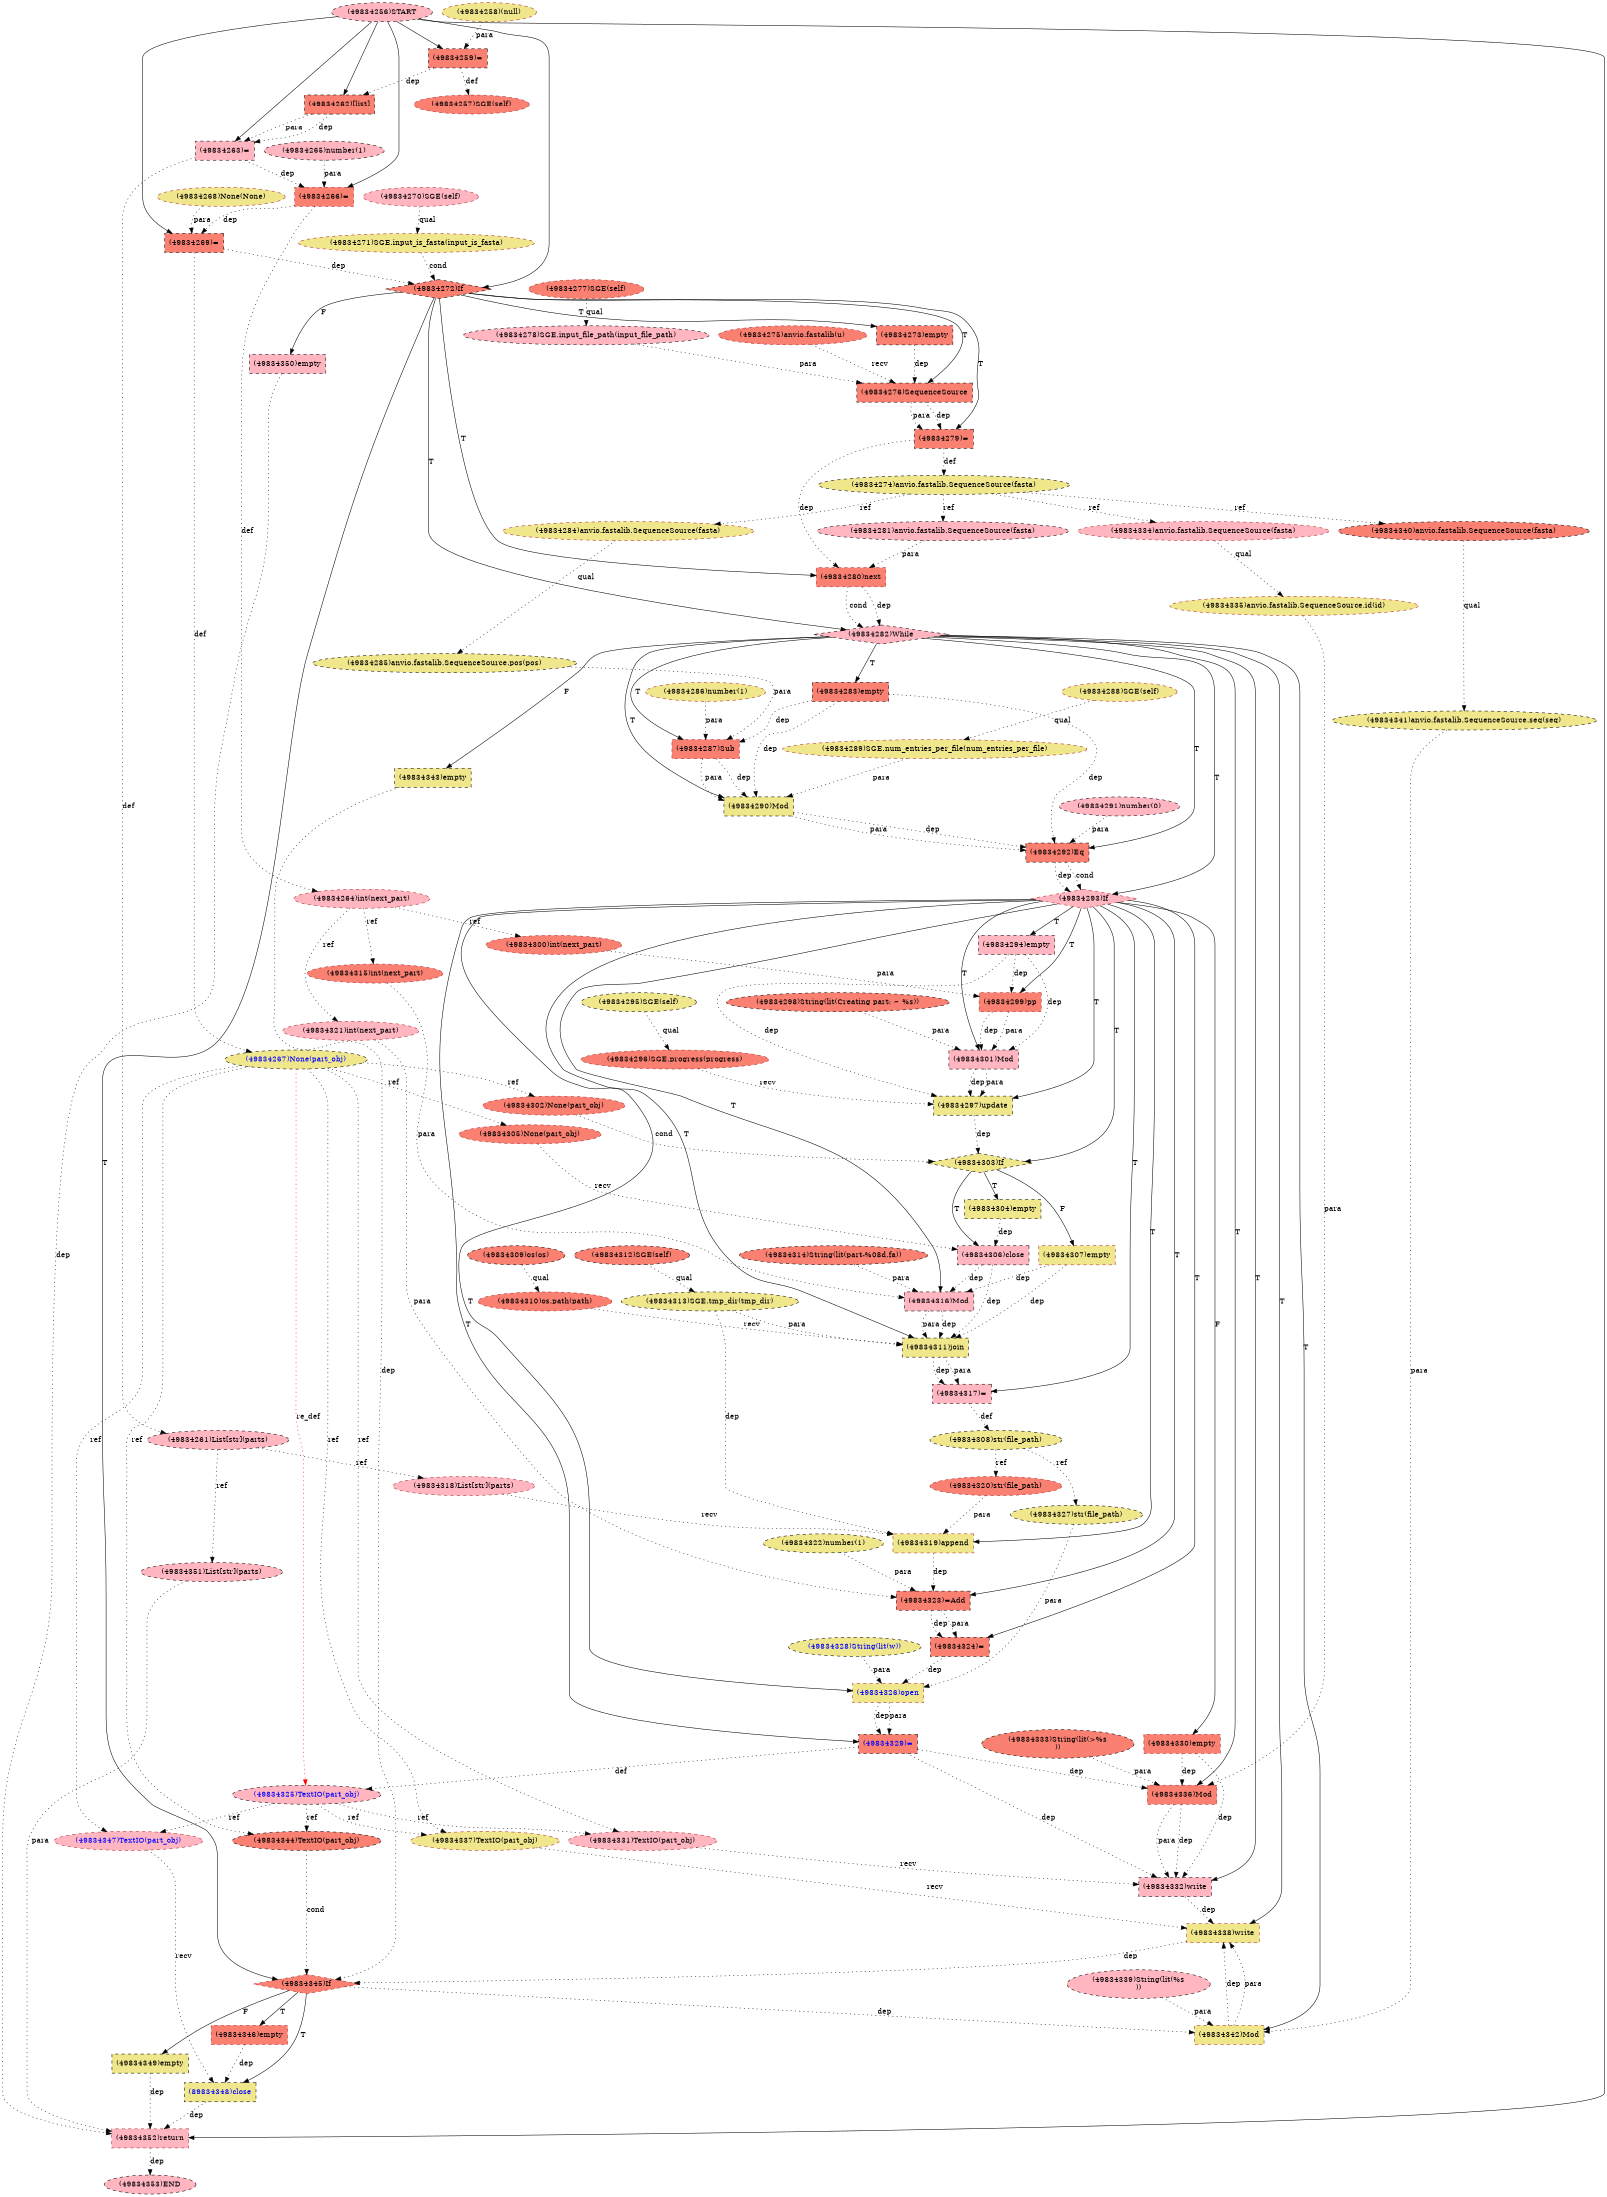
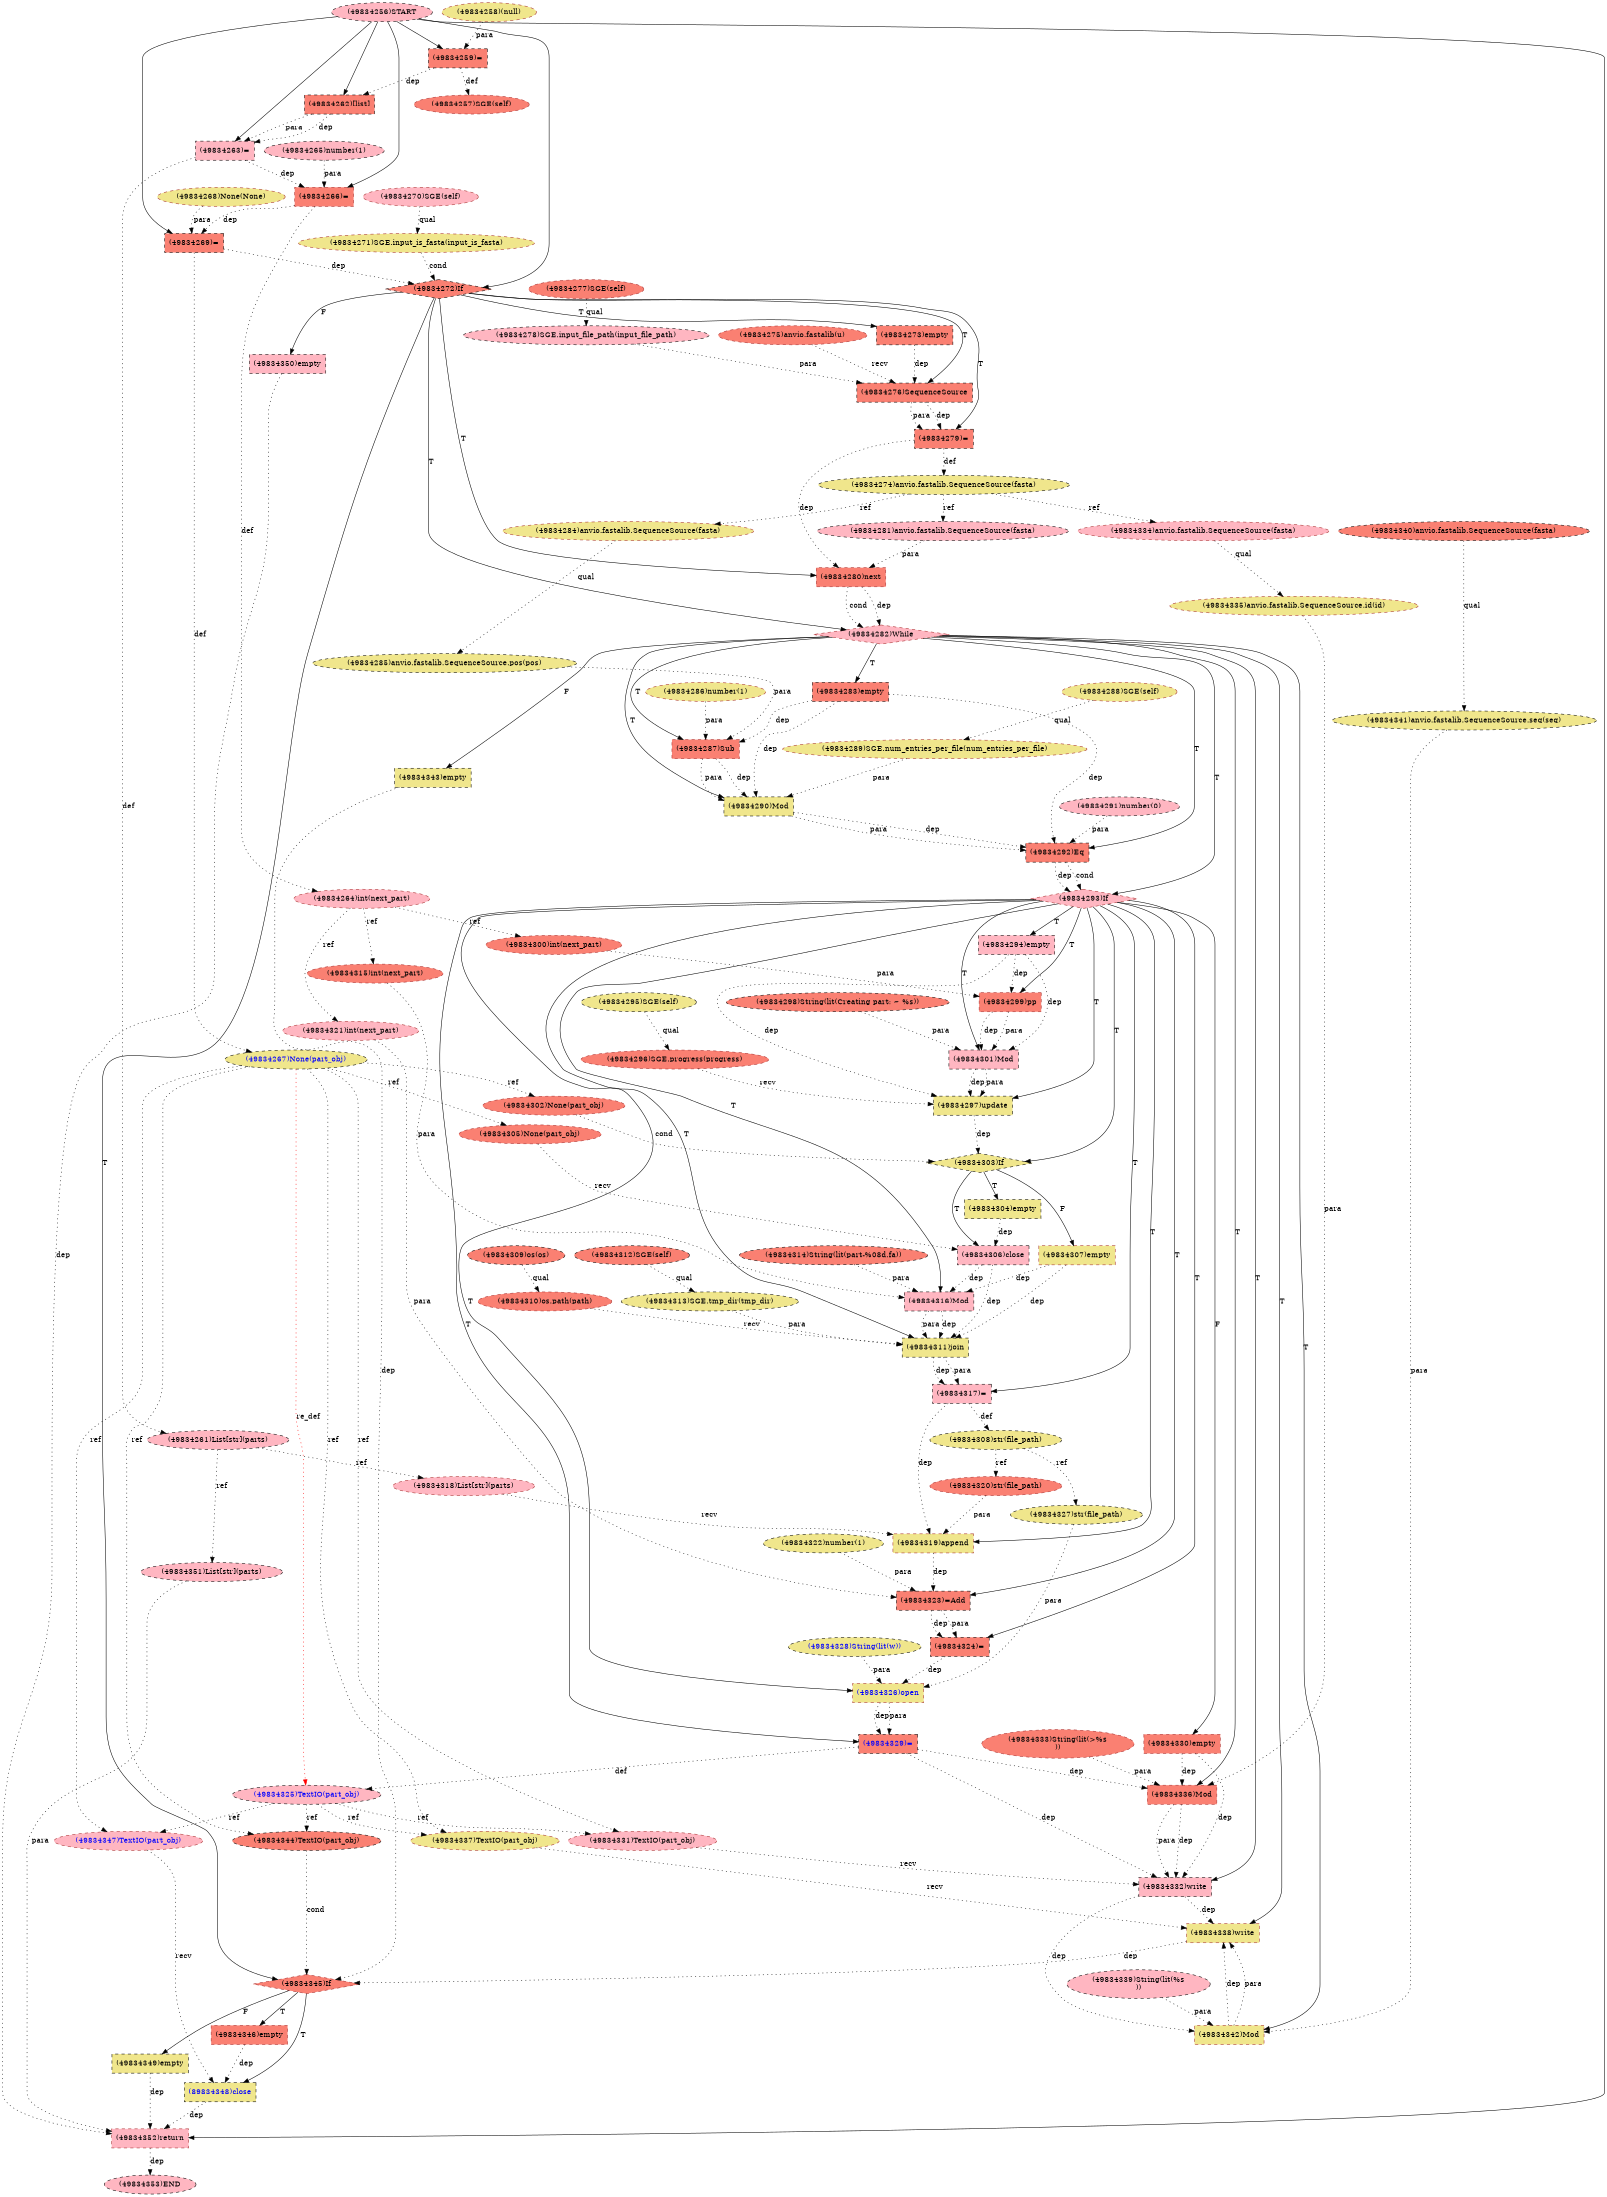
(1201, 508) -> none
(881, 635) -> (881, 635)
(725, 1483) -> (919, 1462)
(1058, 1744) -> (1058, 1744)
(767, 2009) -> (1053, 1989)
